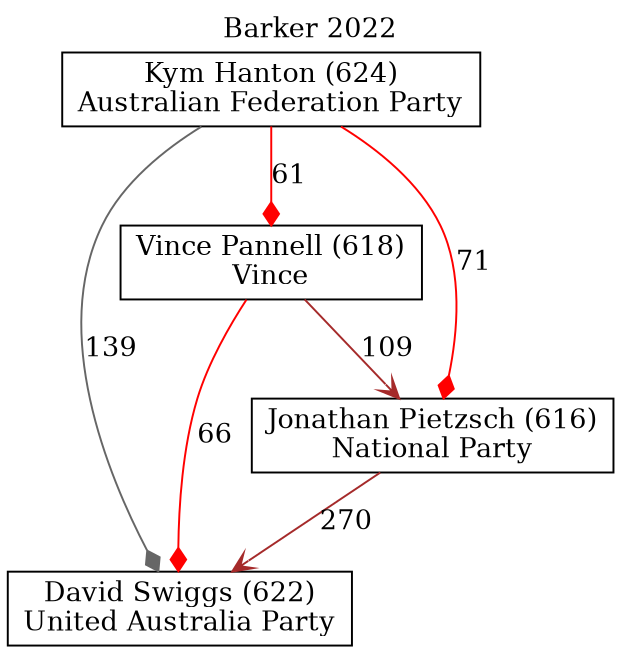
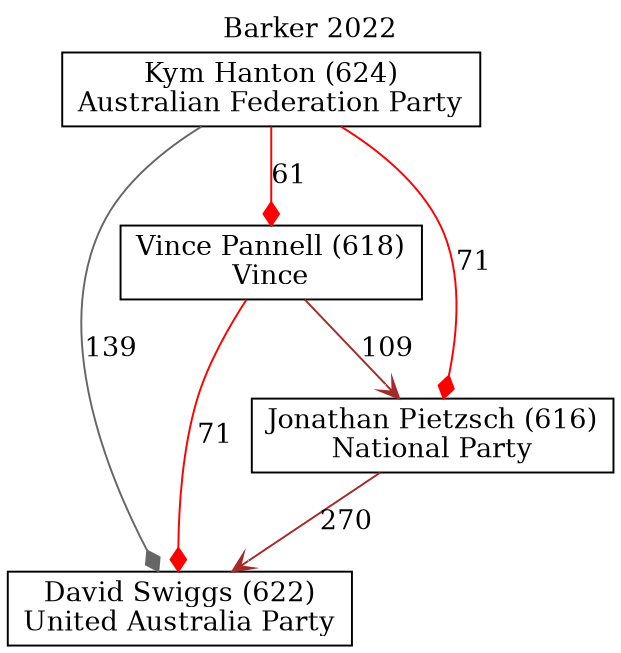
(216, 436) -> (216, 436)
